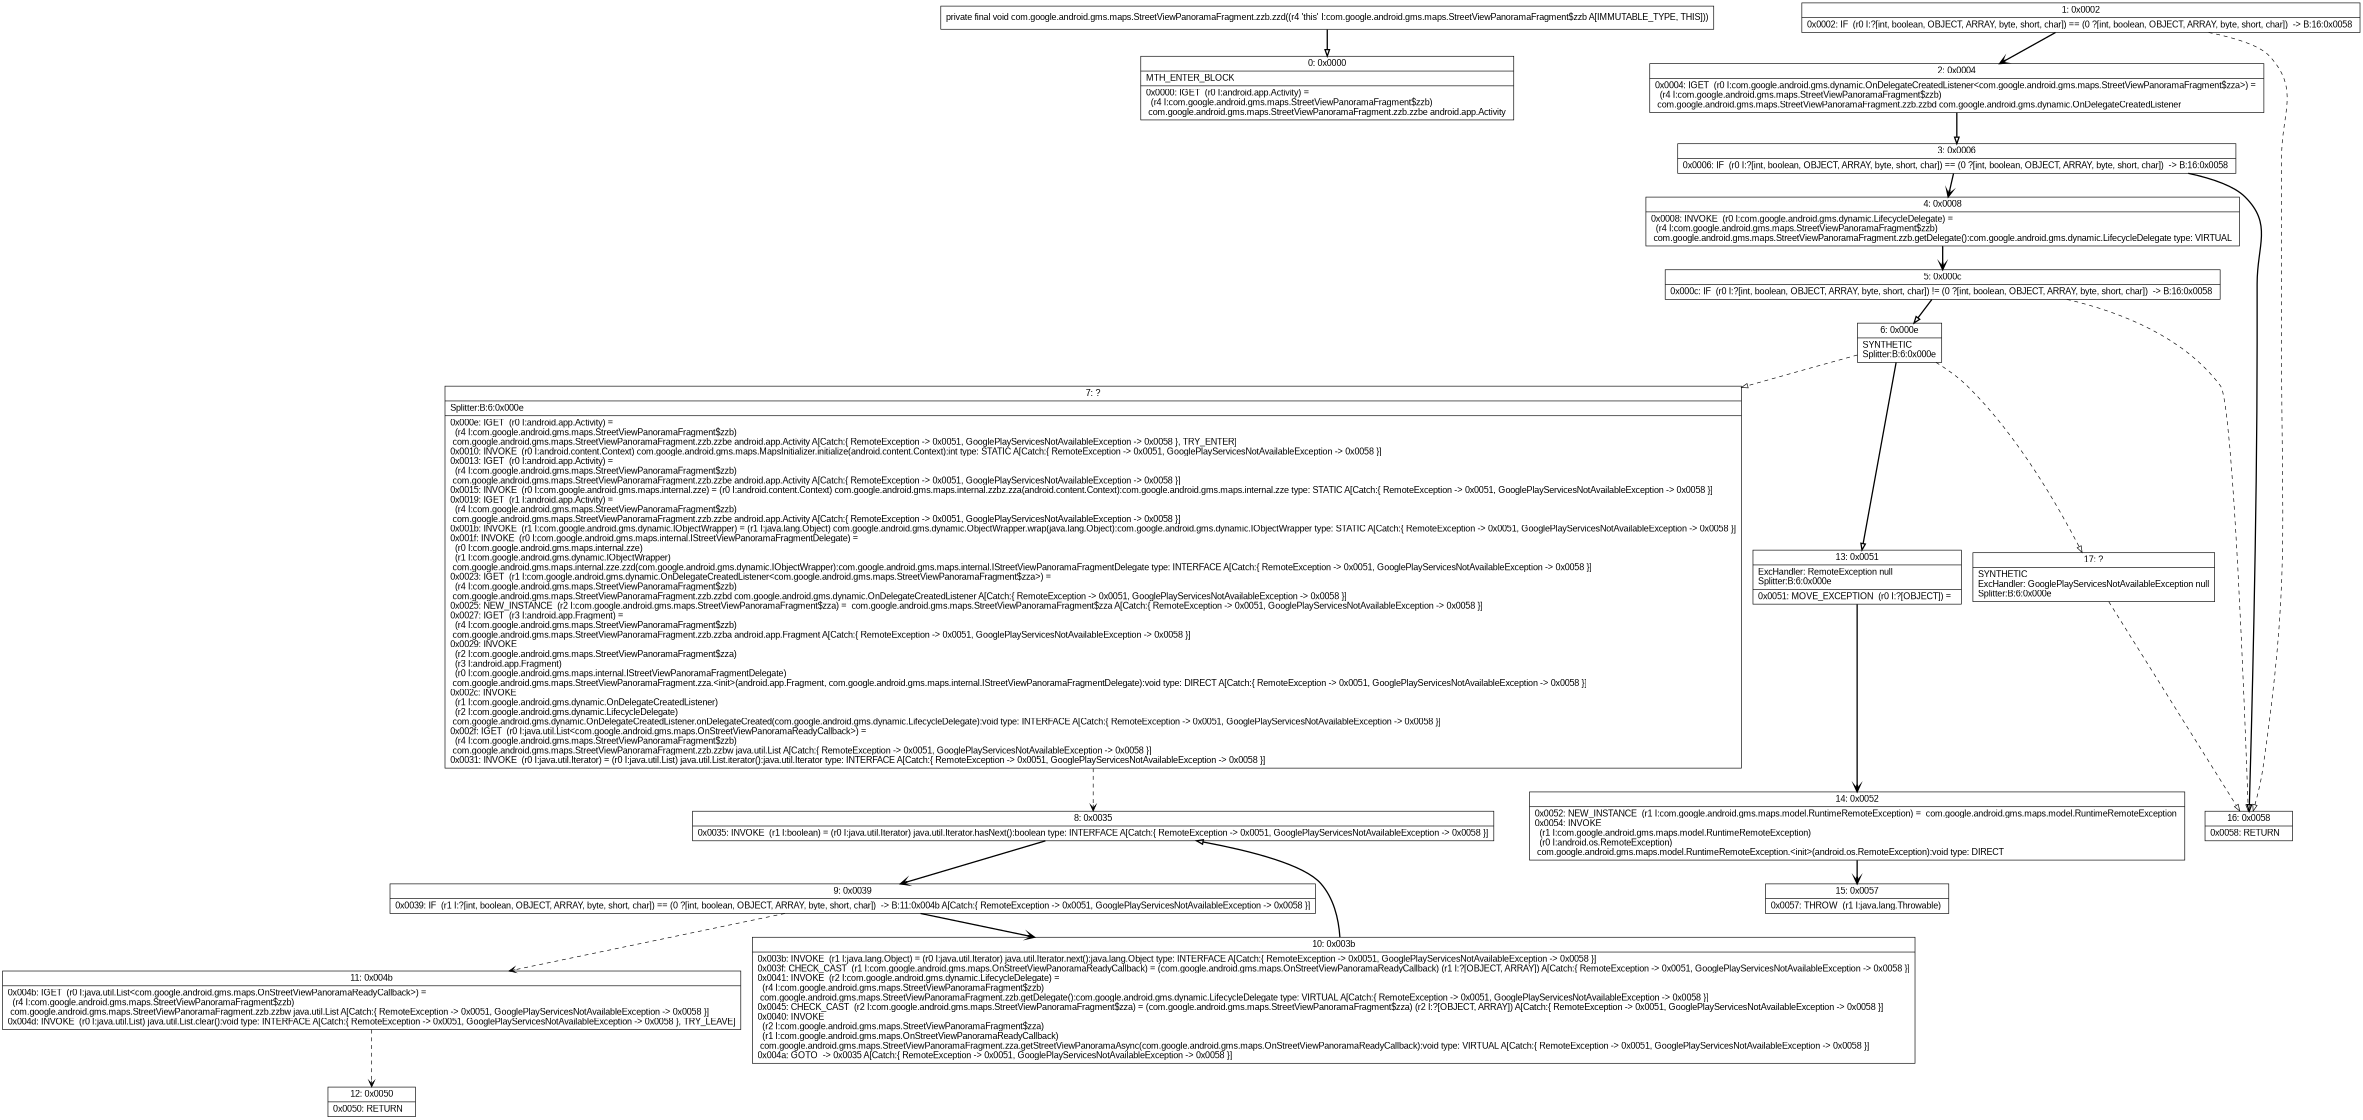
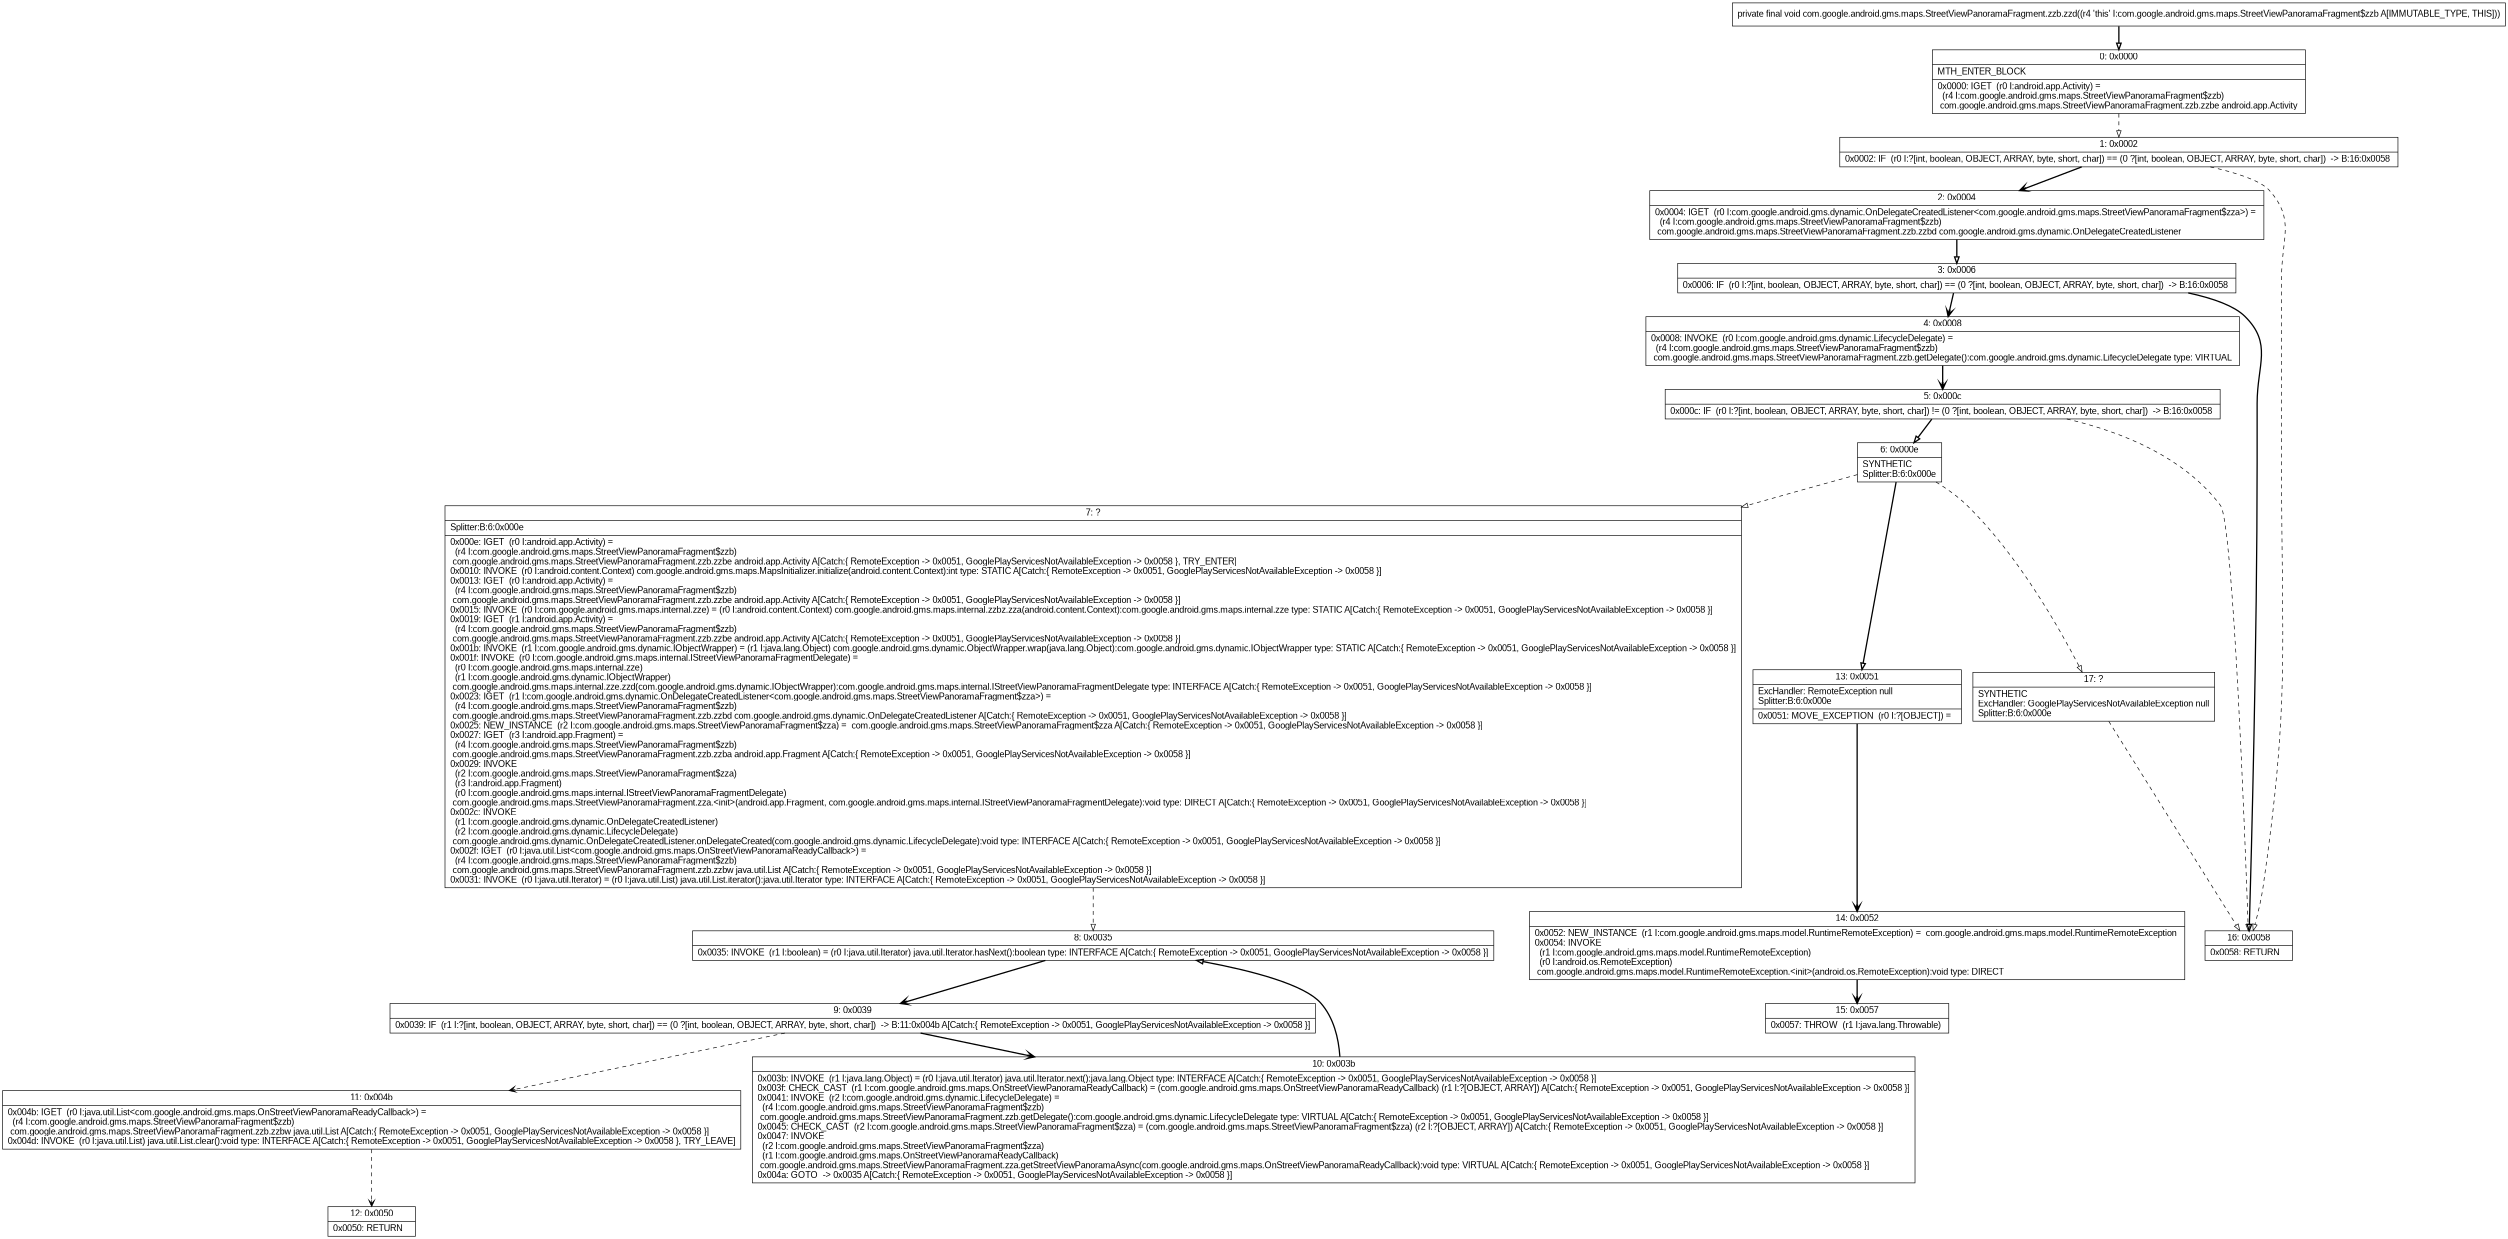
none -> (2119, 122)
(1093, 786) -> (1093, 906)
(794, 1017) -> (794, 1137)
